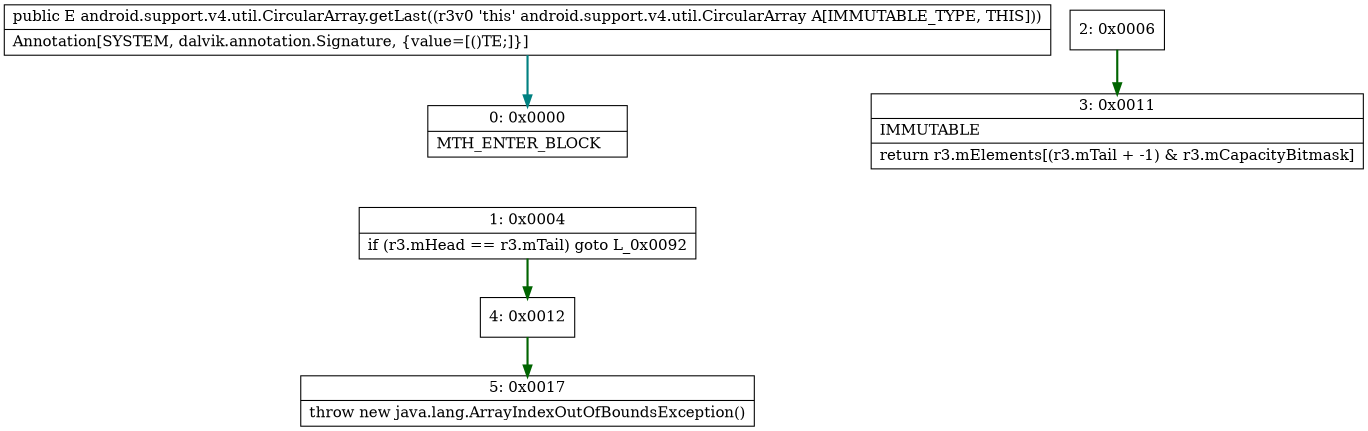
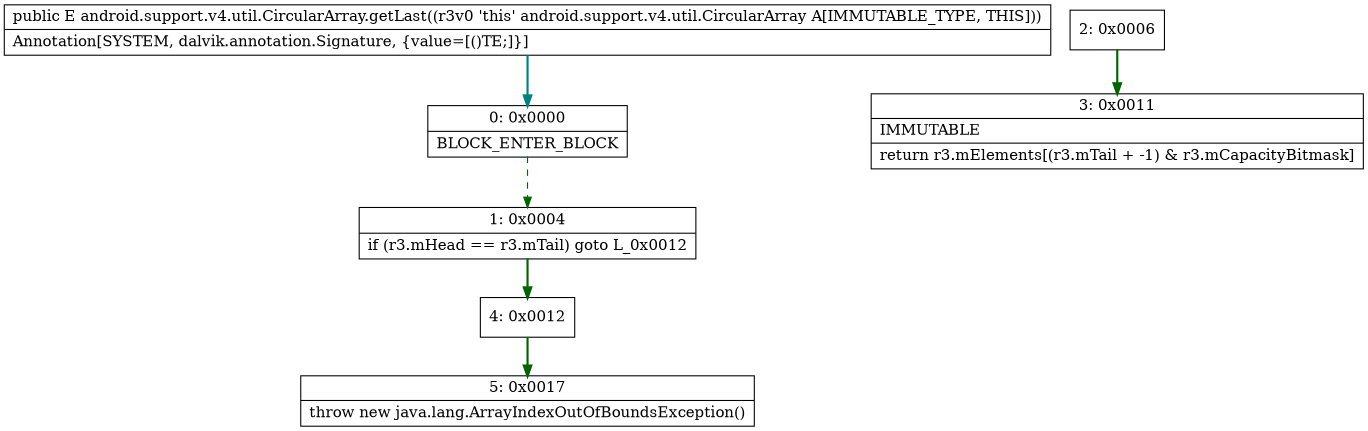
(519, 144) -> (528, 144)
none -> (528, 177)
(528, 246) -> (528, 246)
